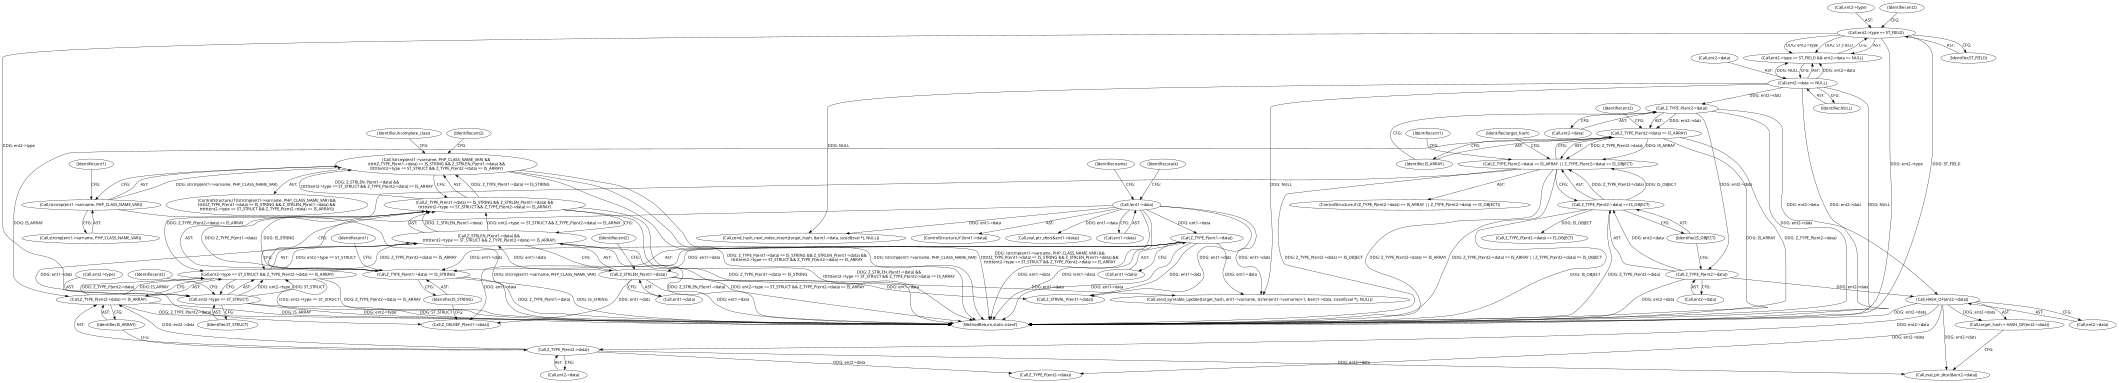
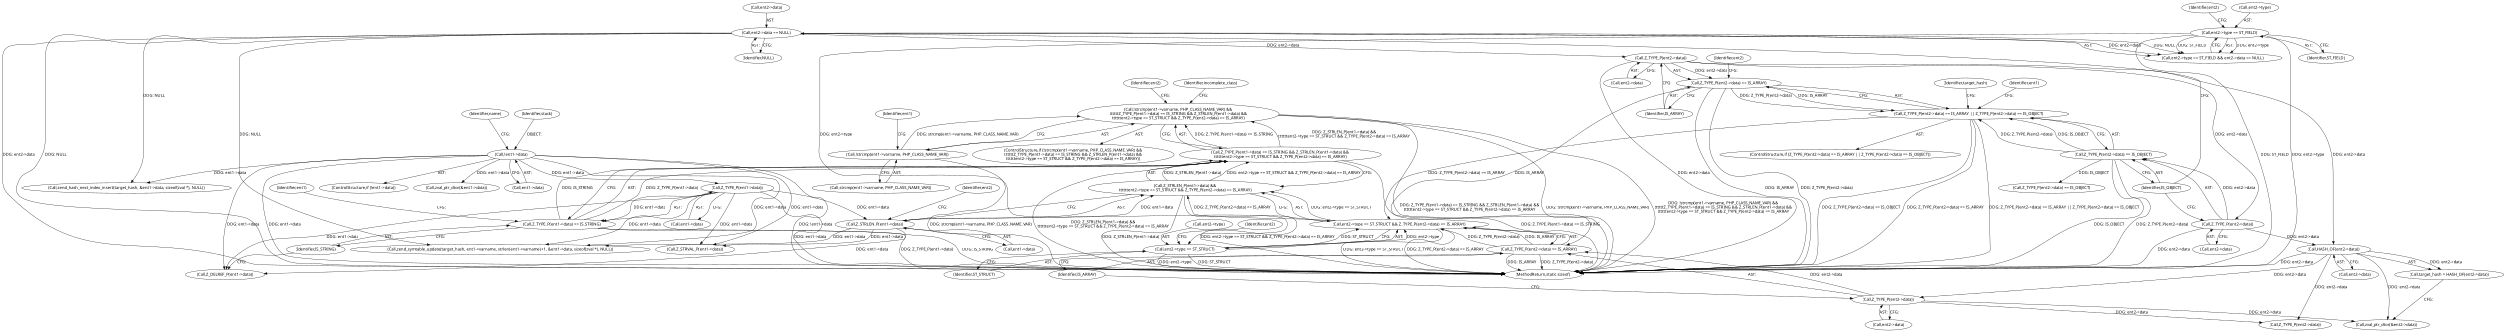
(1801, 69) -> (1560, 45)
(1157, 185) -> (535, 134)
(754, 315) -> none
